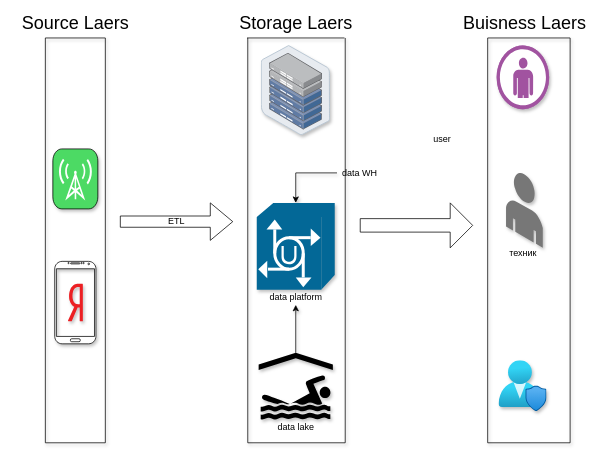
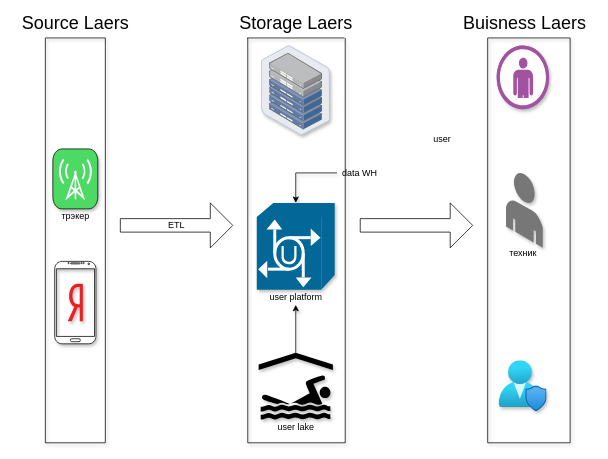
none -> (75, 216)
(177, 222) -> (177, 225)
(296, 297) -> (296, 297)
(296, 427) -> (296, 427)
